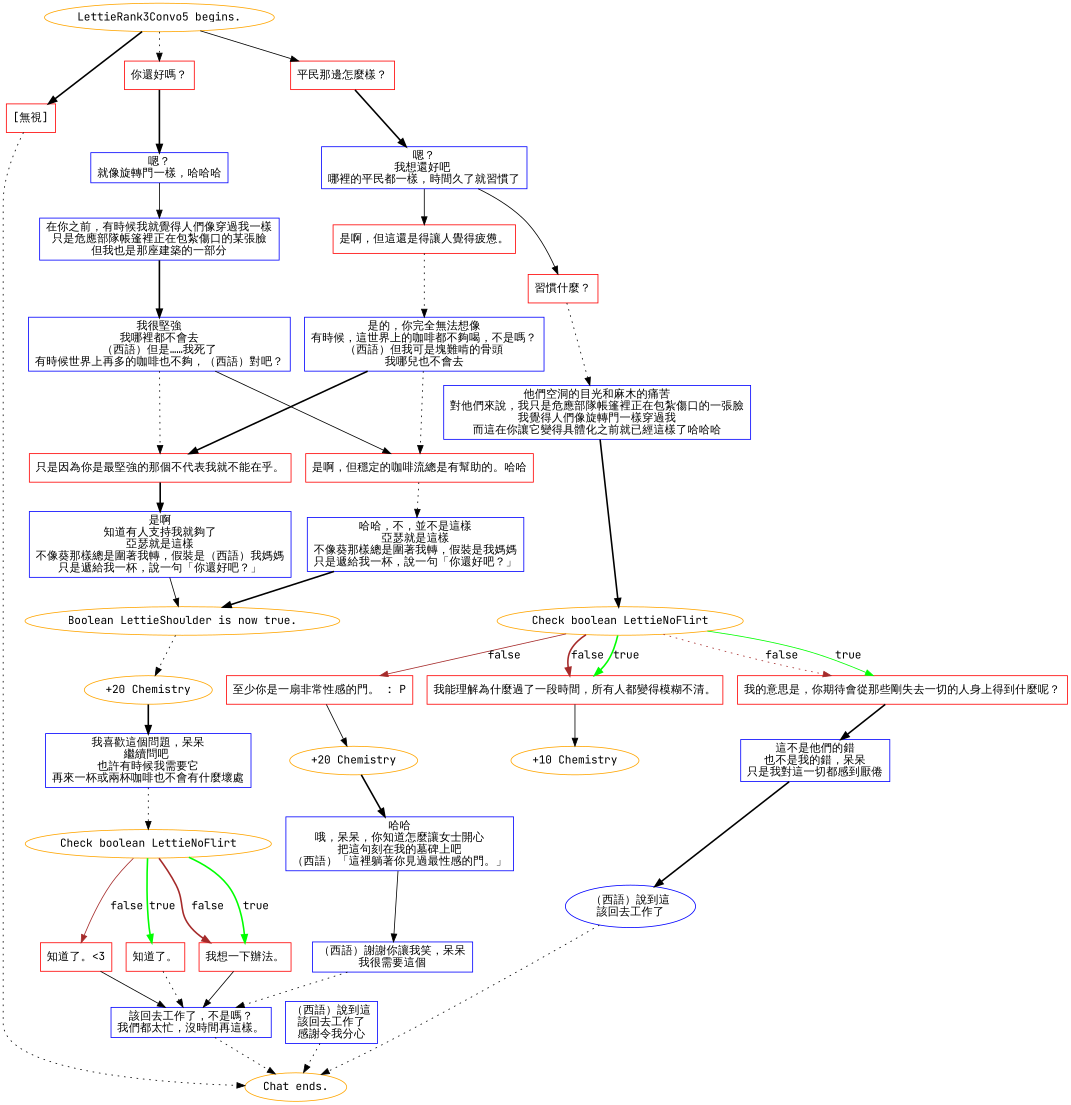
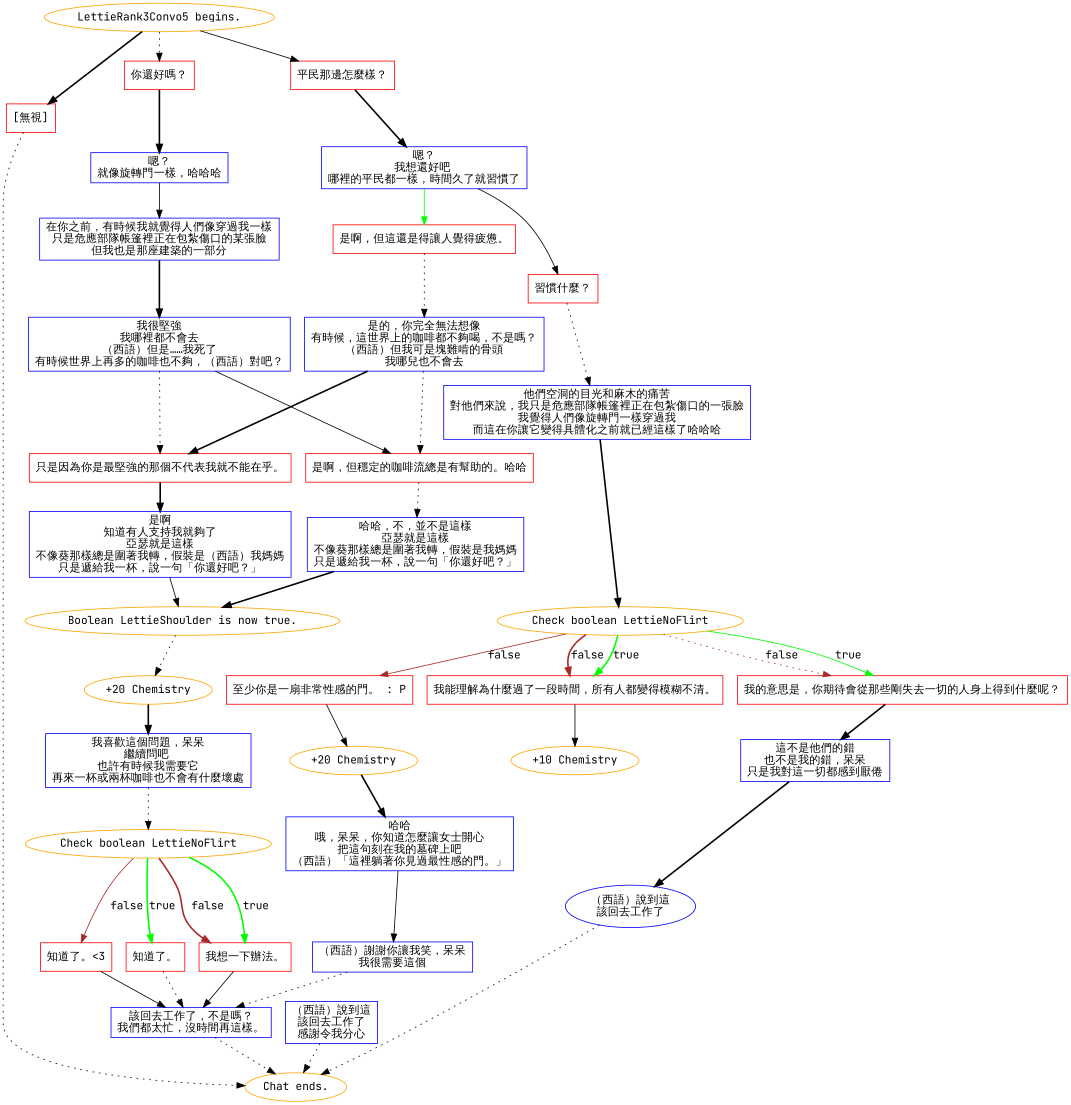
(424, 203) -> (424, 203)
